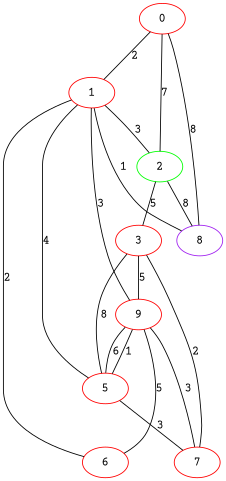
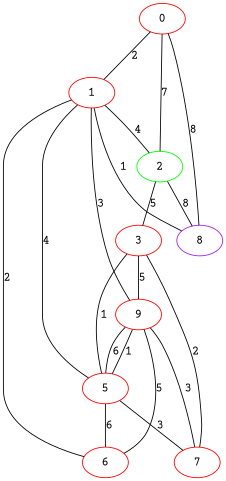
(138, 130) -> (138, 130)
(104, 315) -> (104, 315)
none -> (105, 425)
